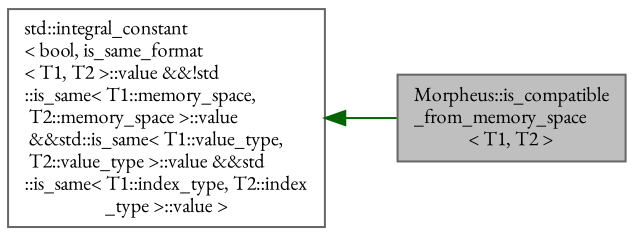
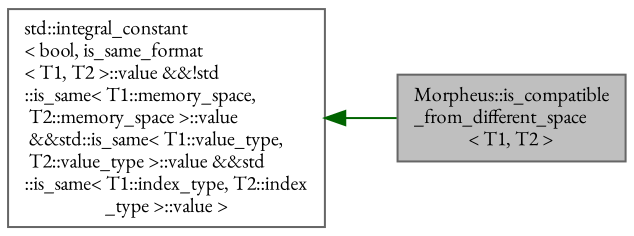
(512, 118) -> (512, 118)
